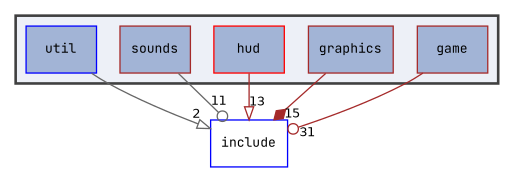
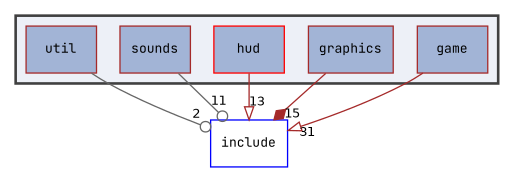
(61, 50) -> (61, 50)
(144, 101) -> (145, 102)
(362, 104) -> (363, 103)
